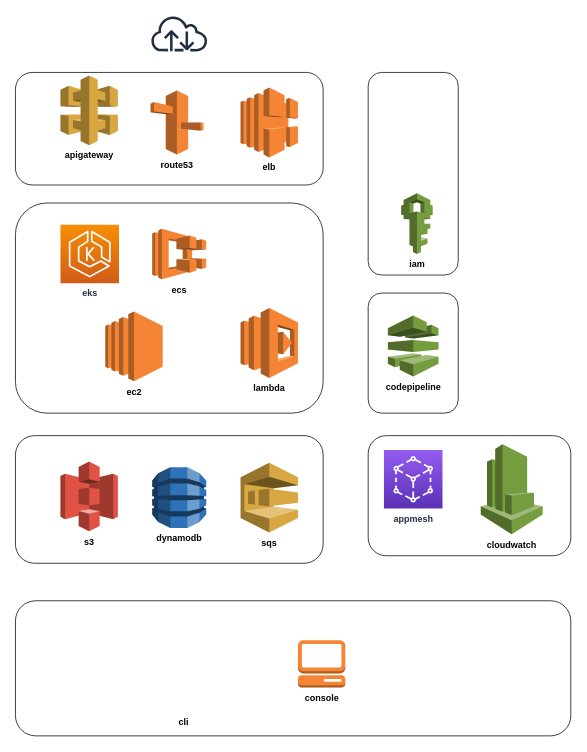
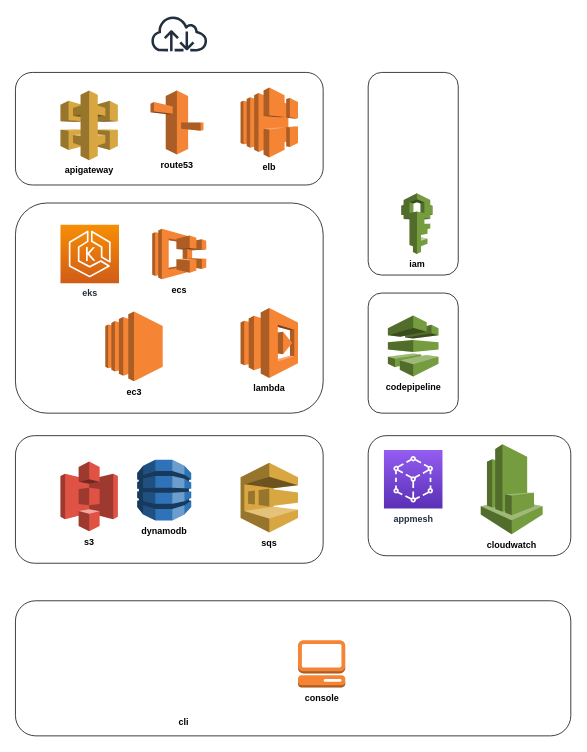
(89, 110) -> (89, 125)
(134, 392) -> (134, 392)
(179, 497) -> (164, 490)
